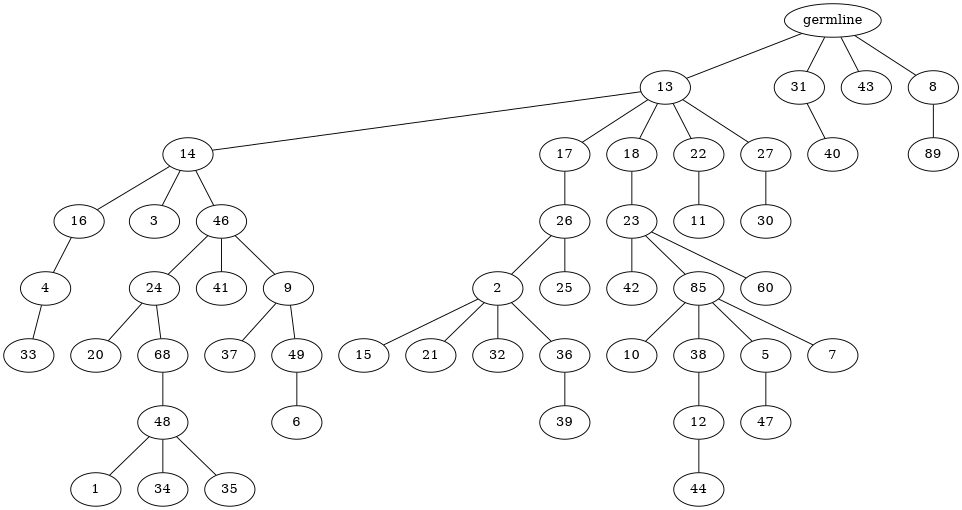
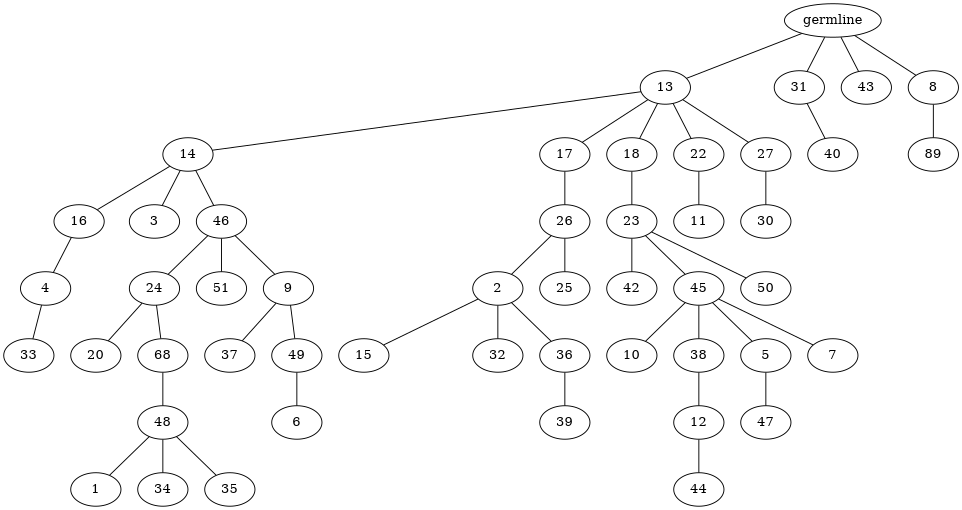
(221, 288) -> (221, 288)
(699, 288) -> (699, 288)
(766, 288) -> (766, 288)
(431, 355) -> none
